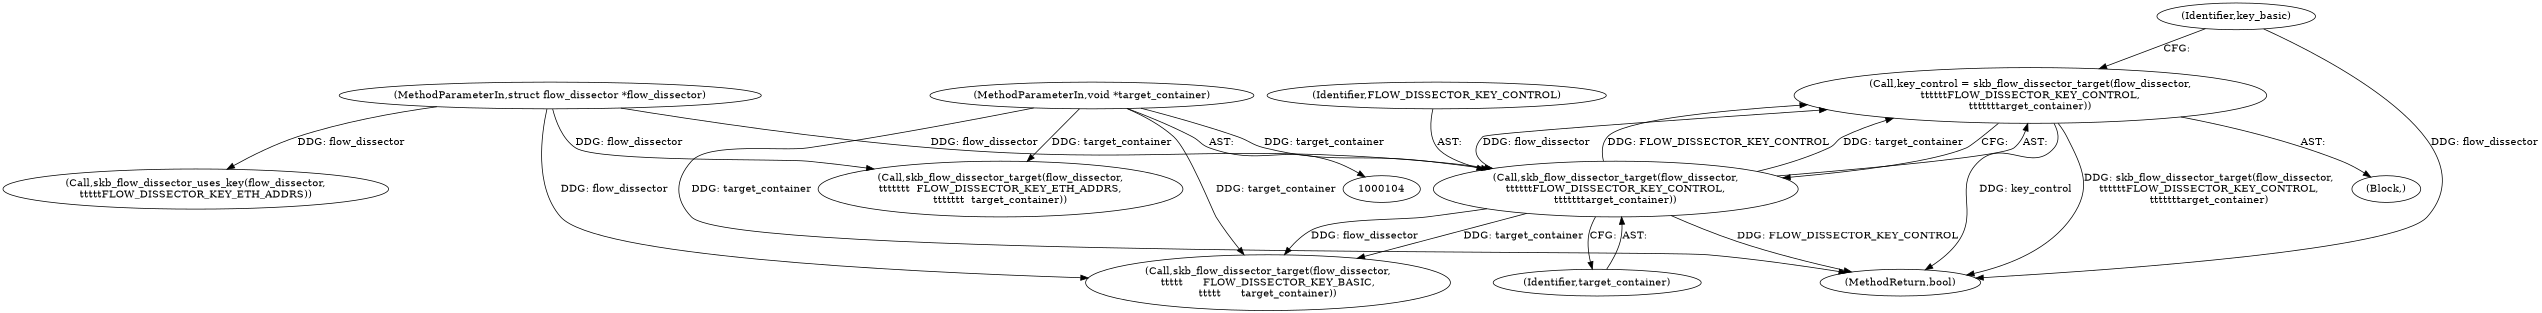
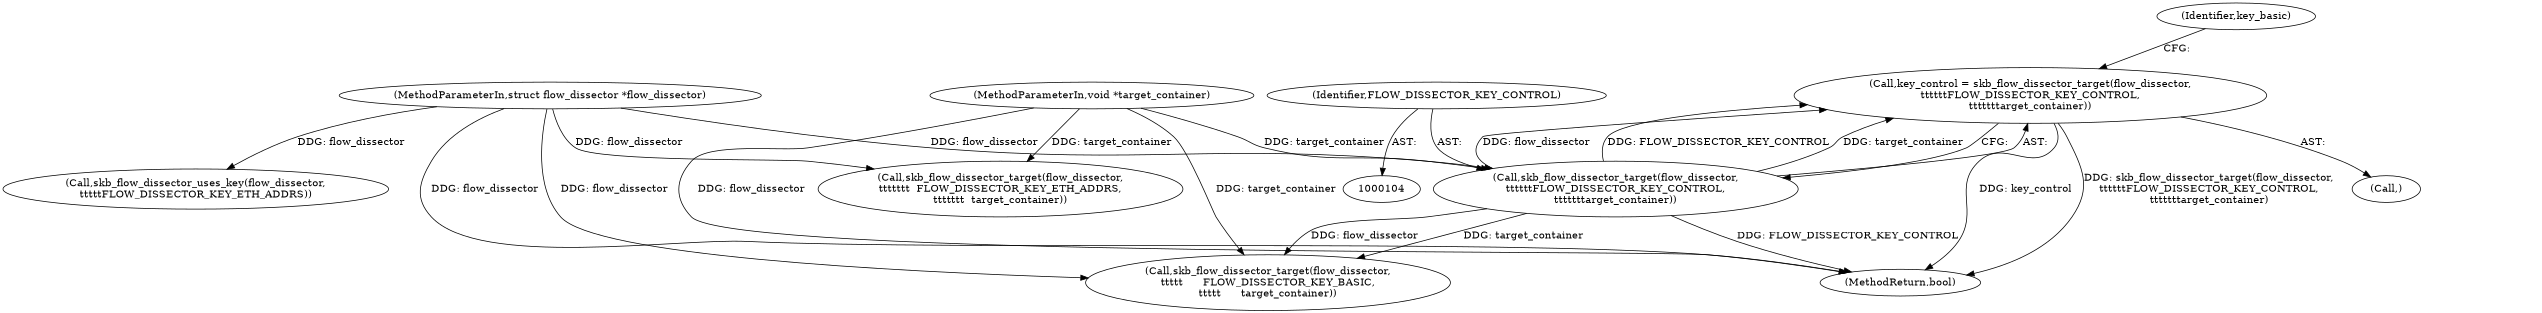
(1210, 148) -> (1393, 135)
(752, 189) -> (752, 189)
(2386, 189) -> (2386, 189)
(2348, 242) -> (861, 244)
(1597, 283) -> none
